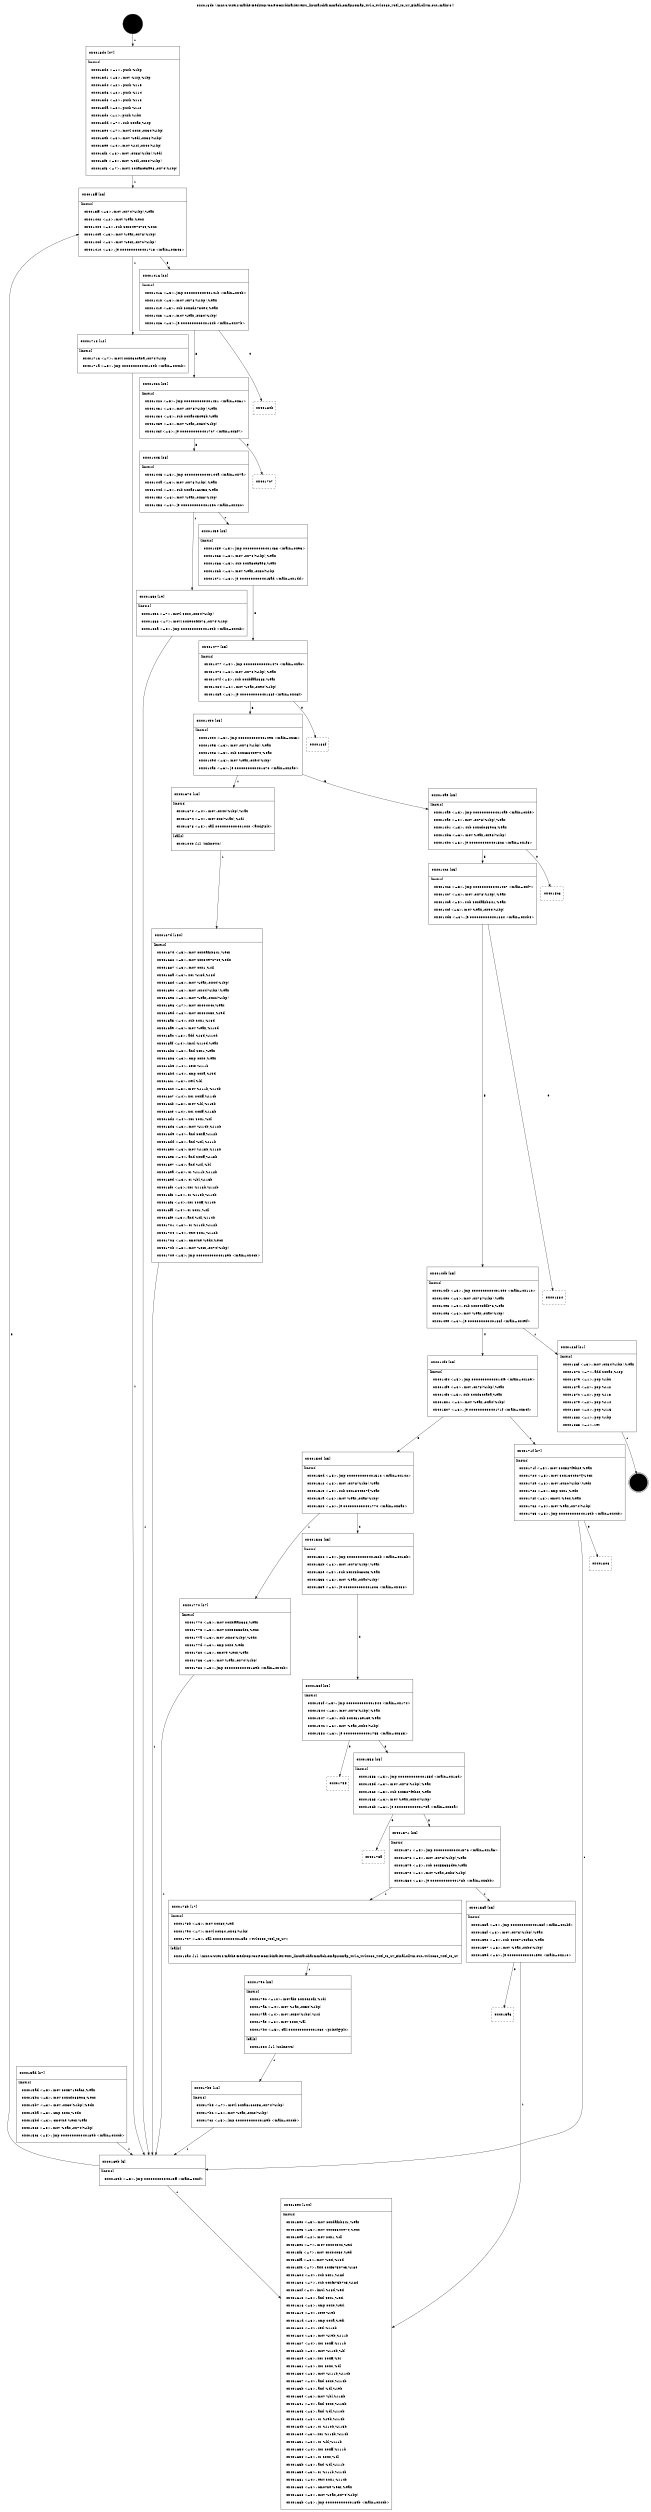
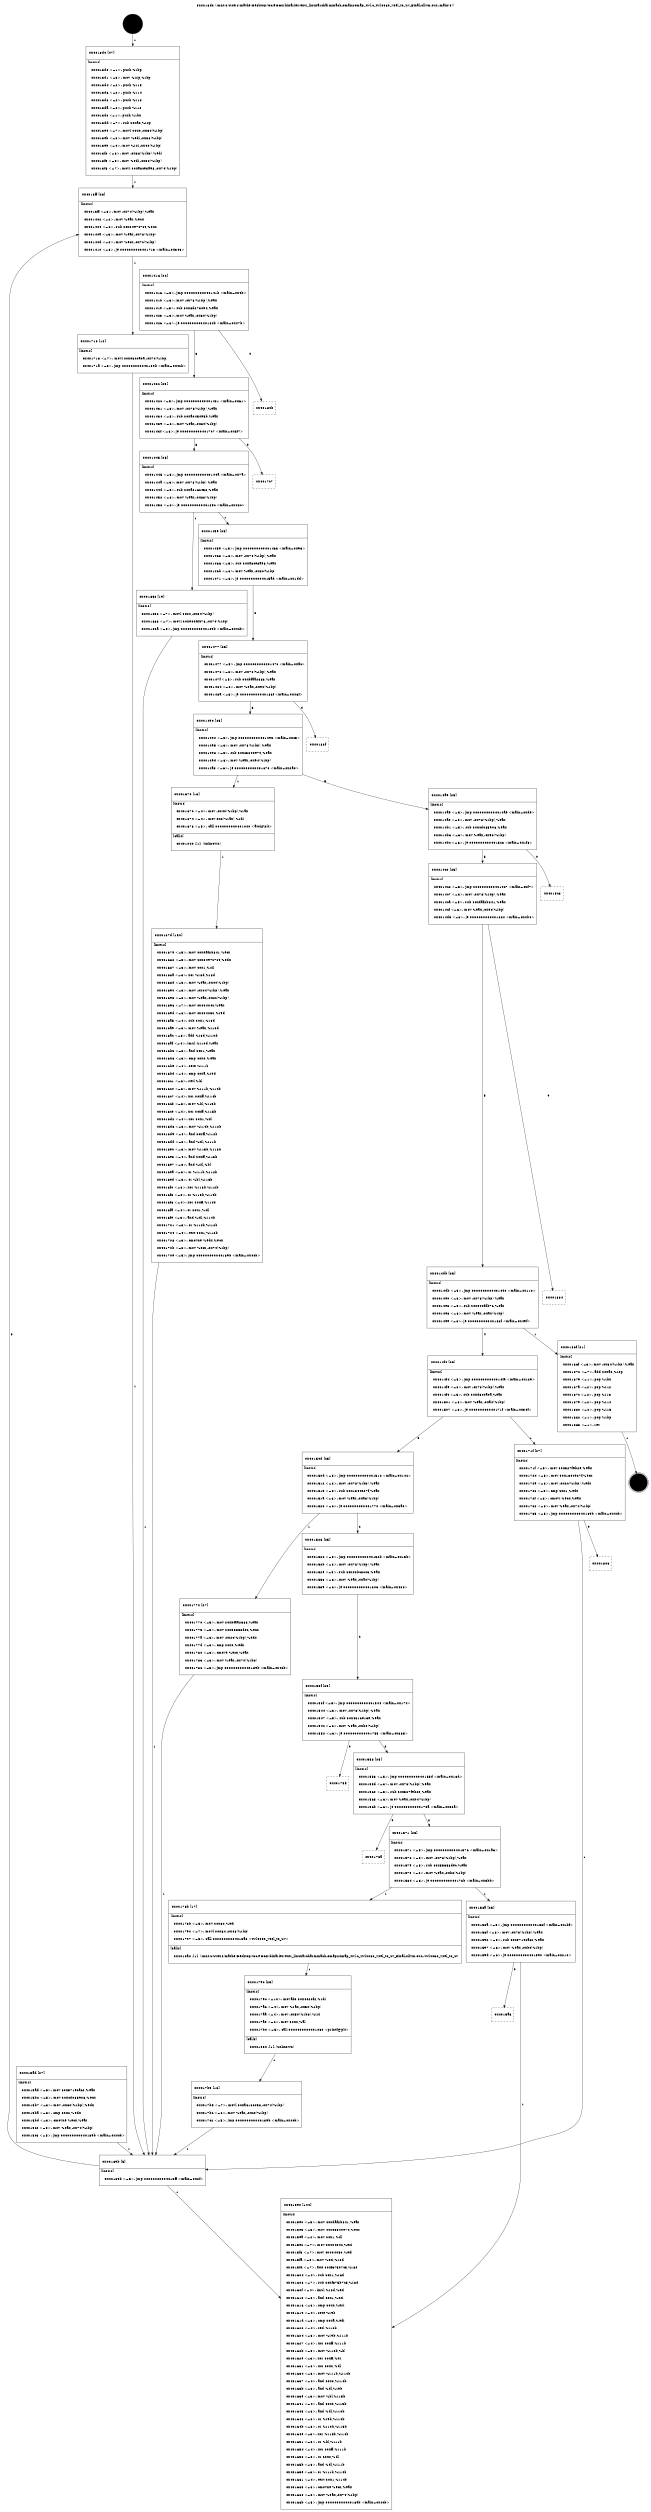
(164, 262) -> none
